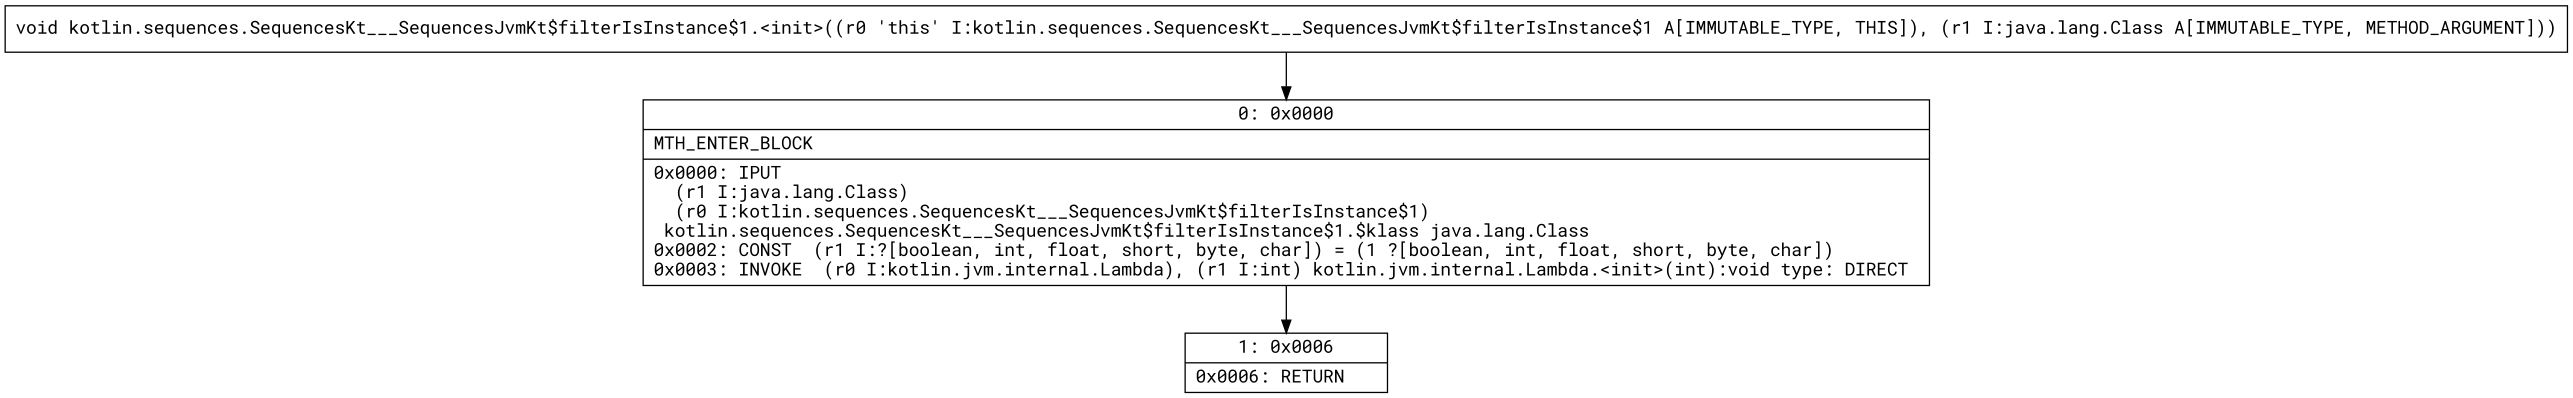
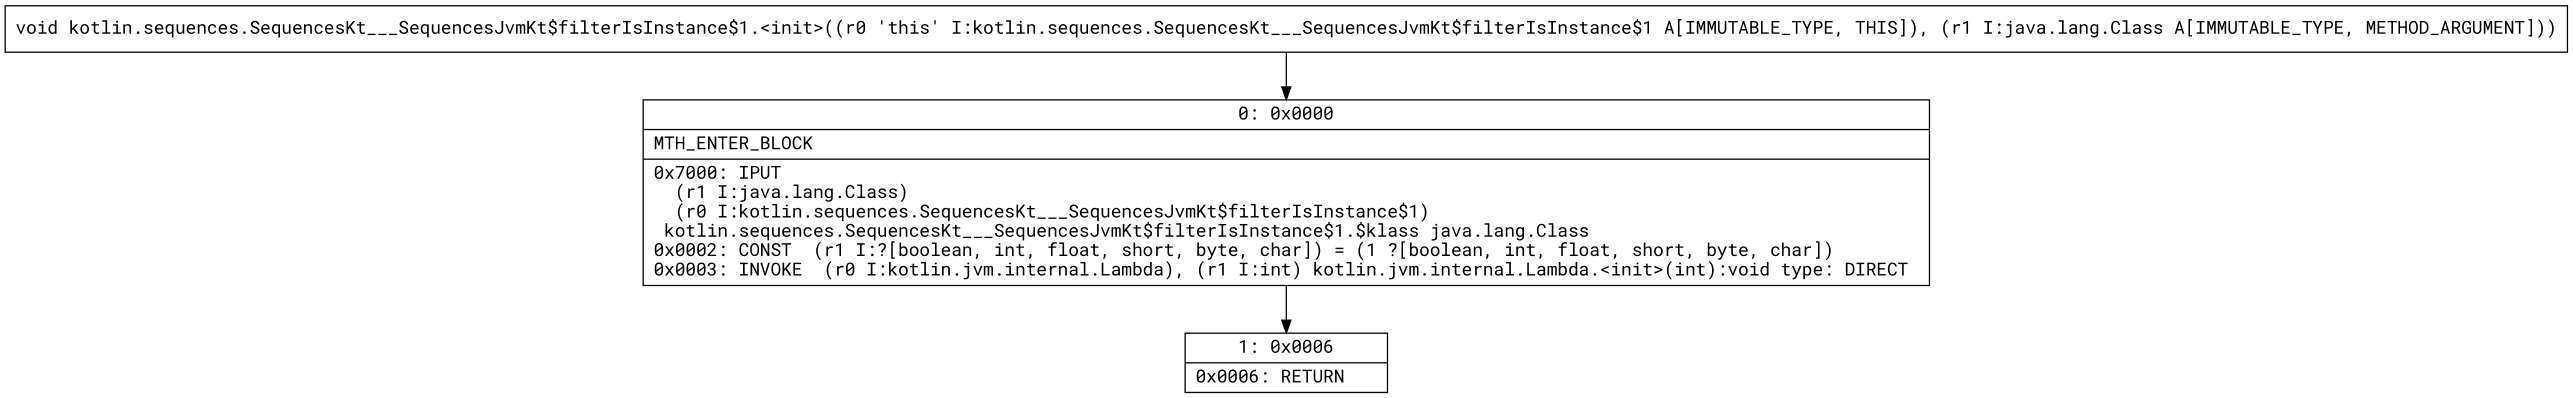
(728, 173) -> (728, 173)
